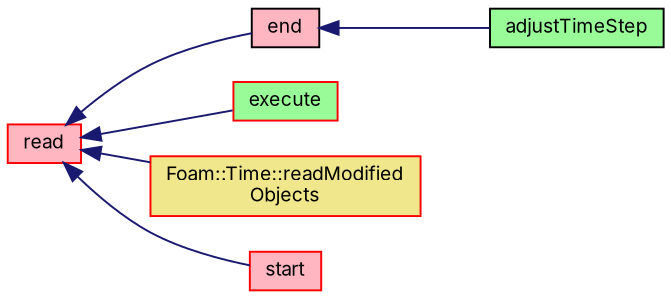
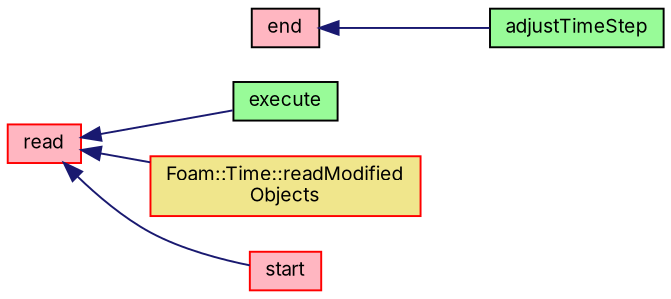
(160, 60) -> none
(286, 101) -> (286, 101)
